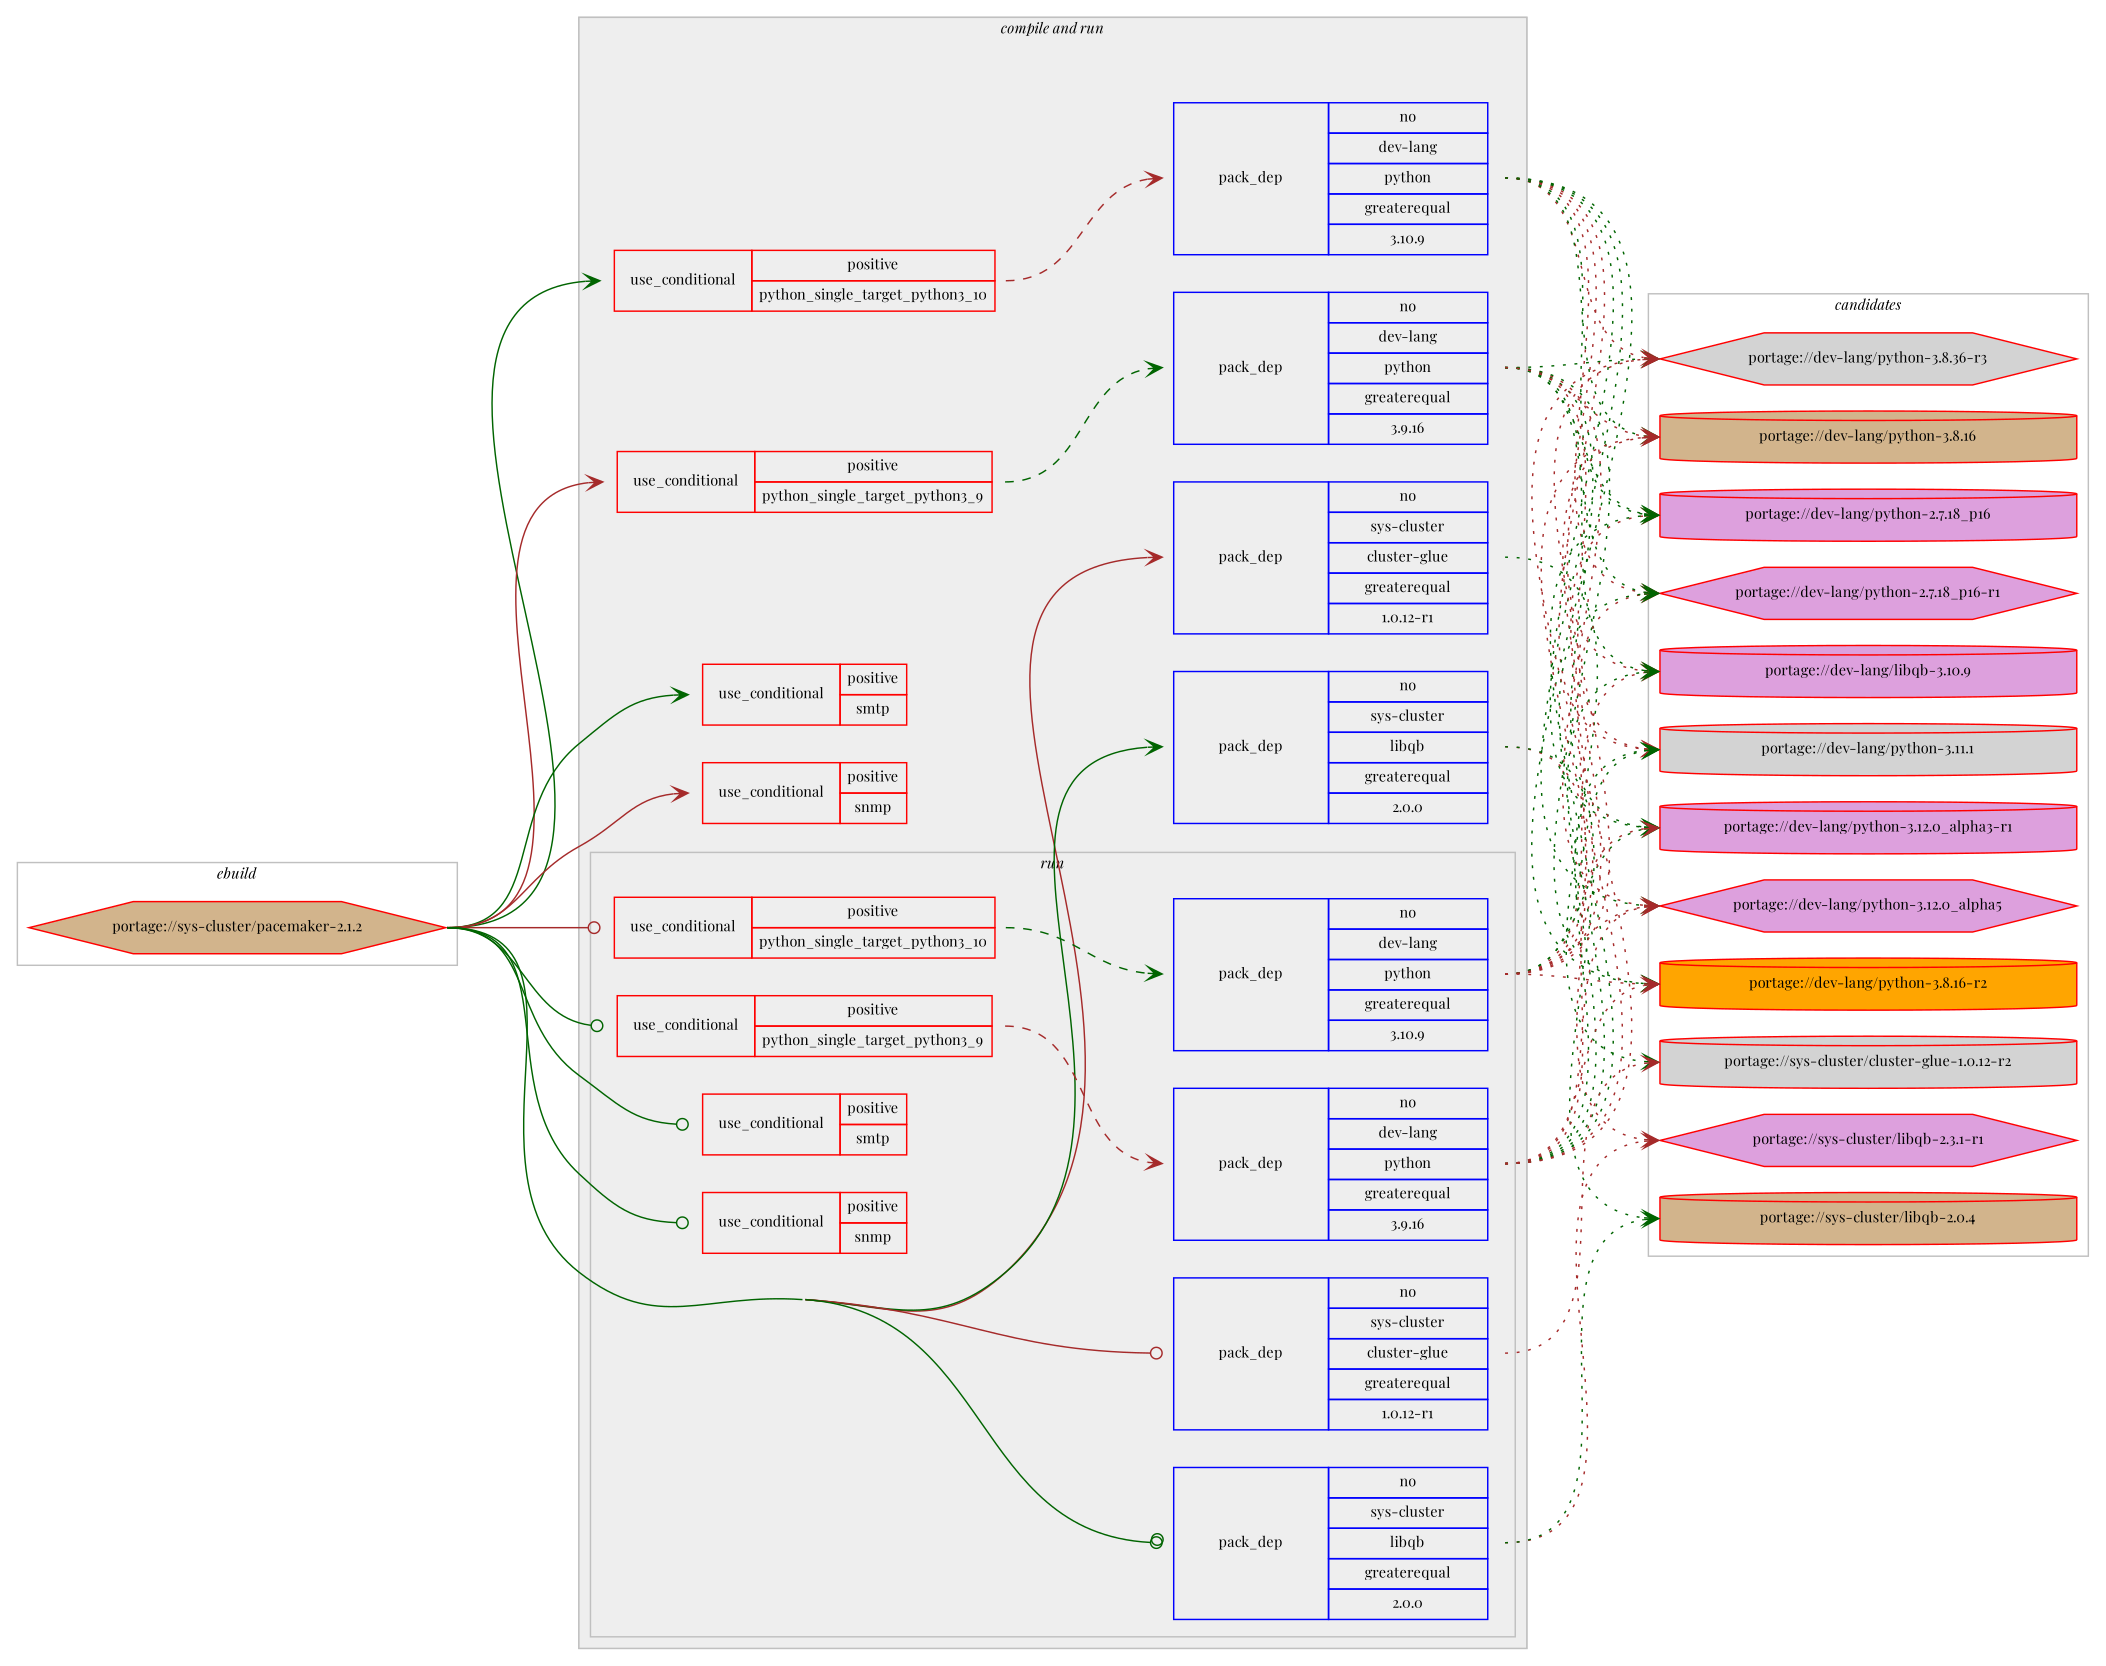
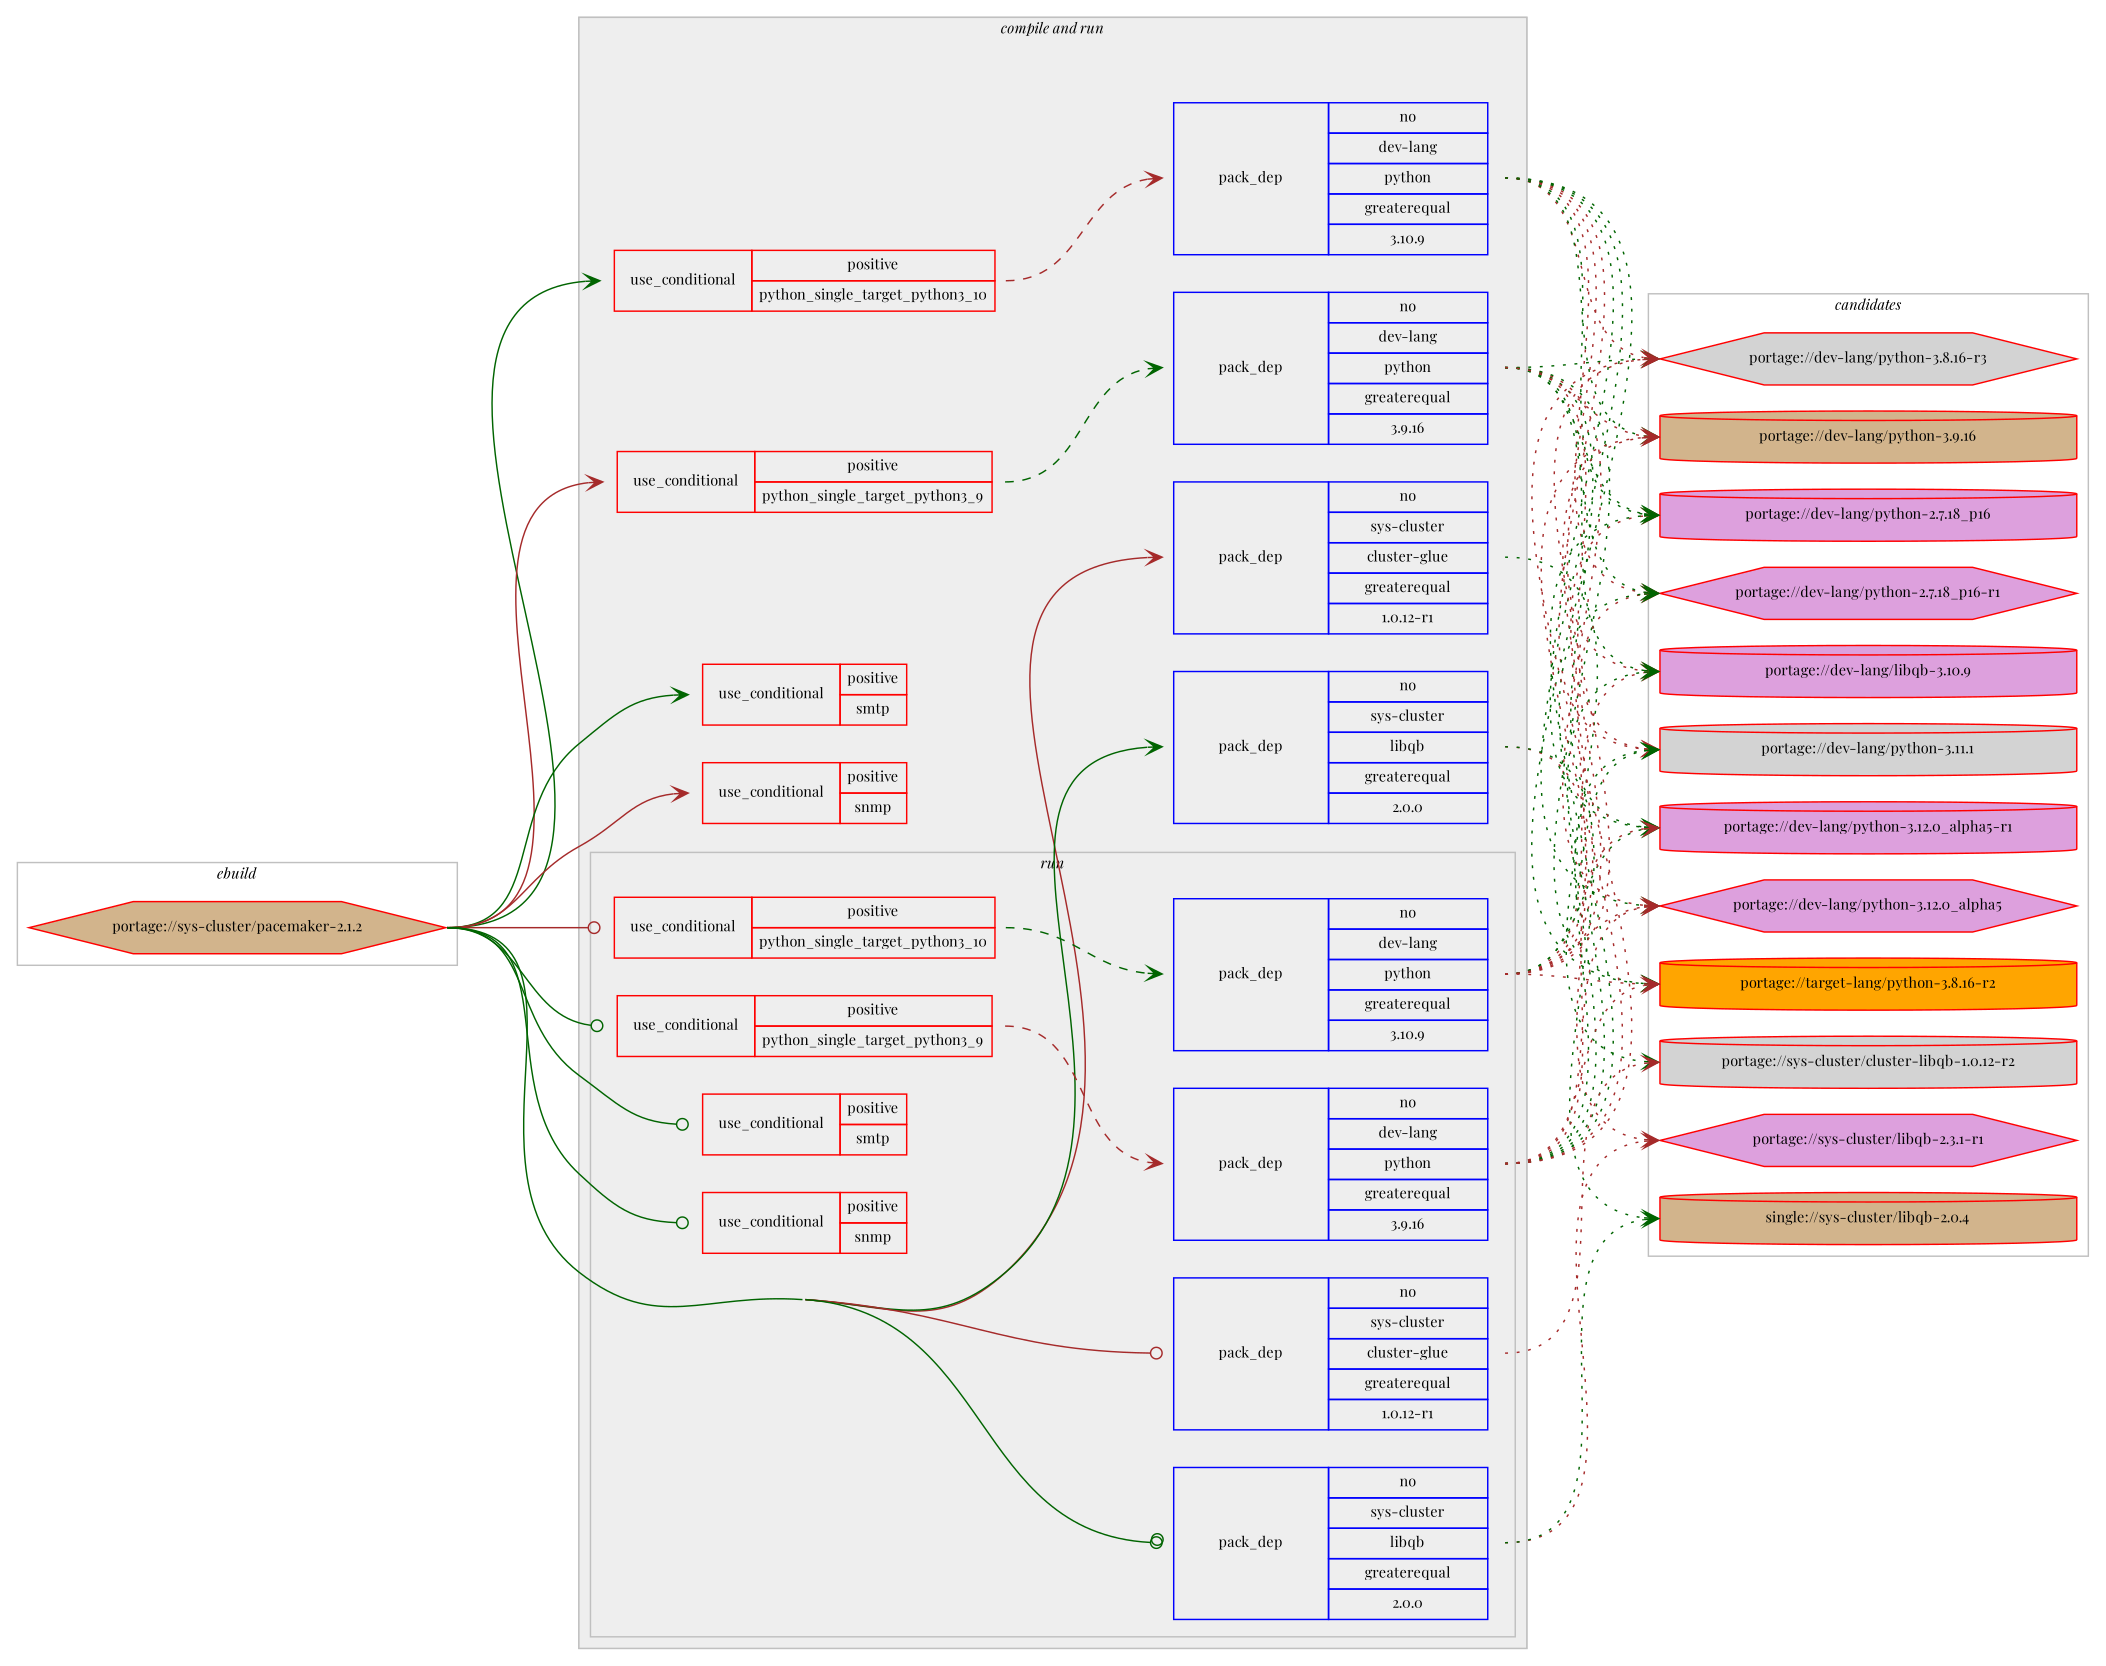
(1868, 359) -> (1868, 359)
(1868, 437) -> (1868, 437)
(1868, 828) -> (1868, 828)
(1868, 984) -> (1868, 984)
(1868, 1062) -> (1868, 1062)
(1868, 1219) -> (1868, 1219)
